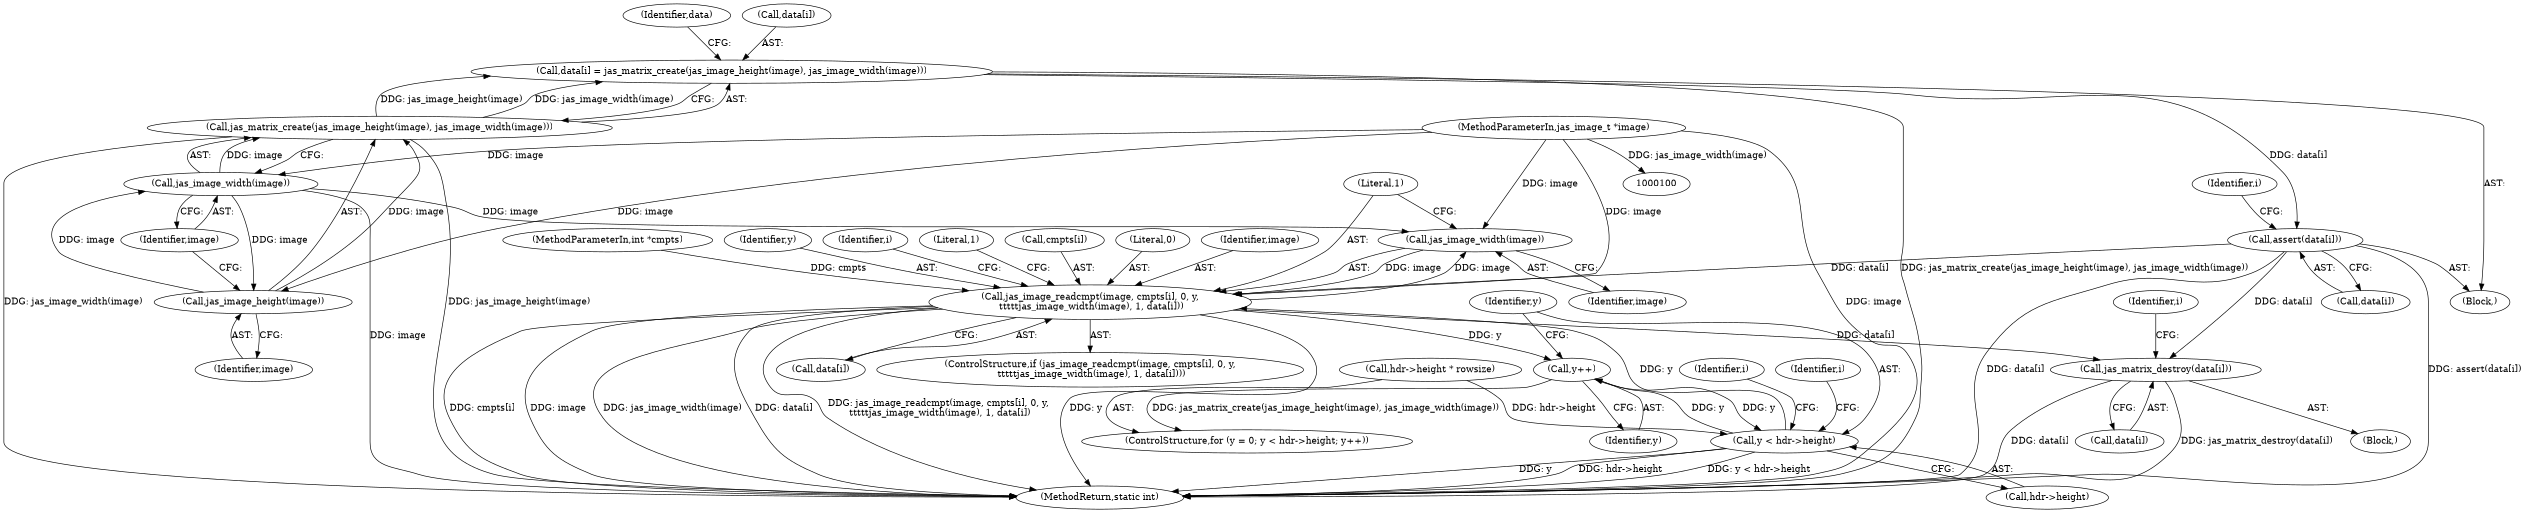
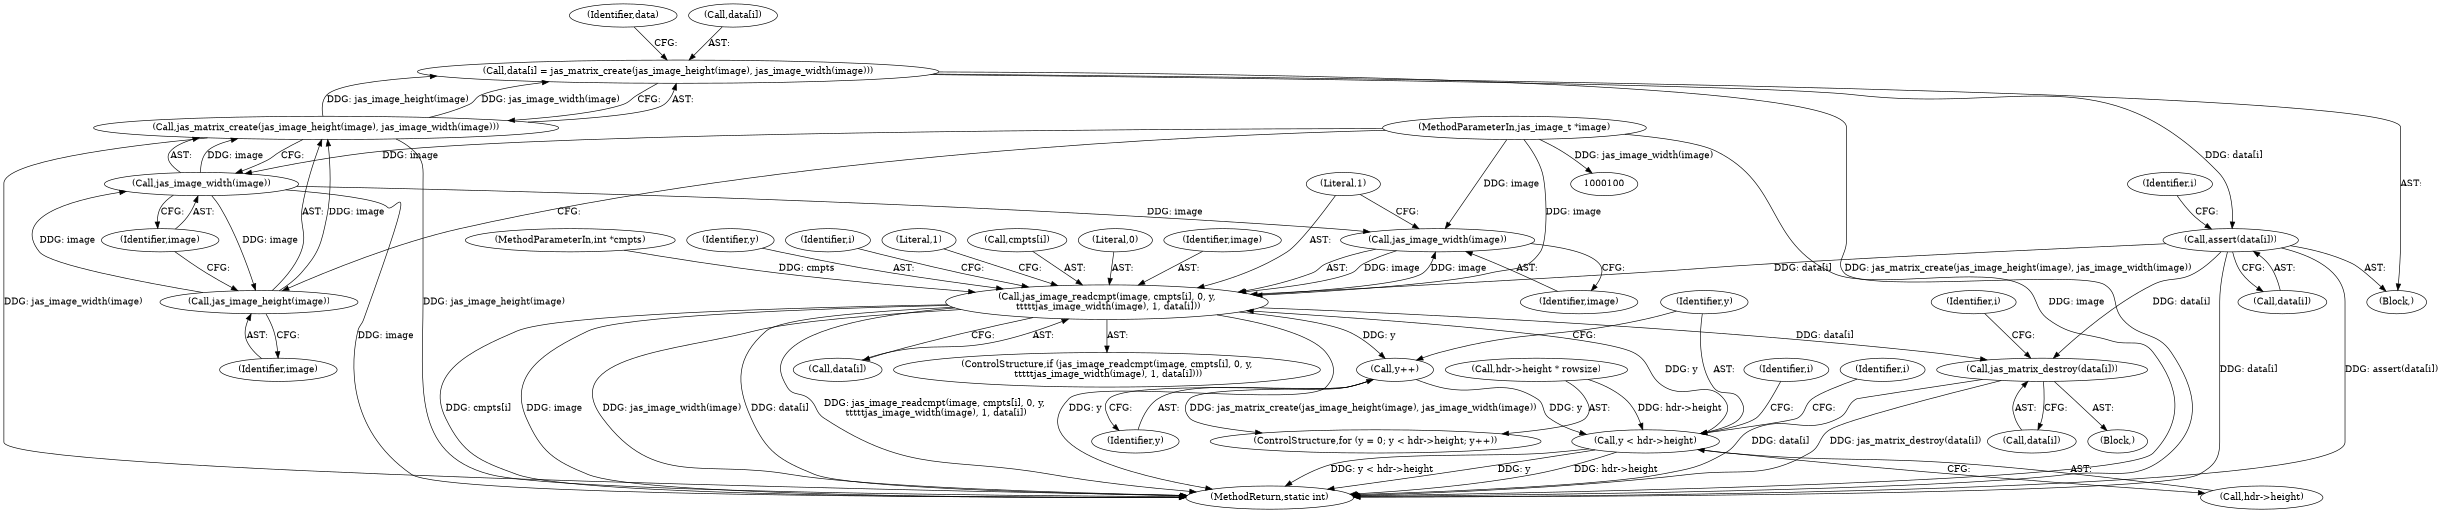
(646, 212) -> (571, 212)
(1671, 399) -> none
